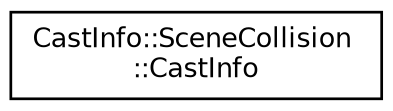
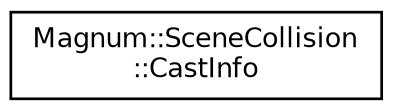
(196, 55) -> (196, 55)
